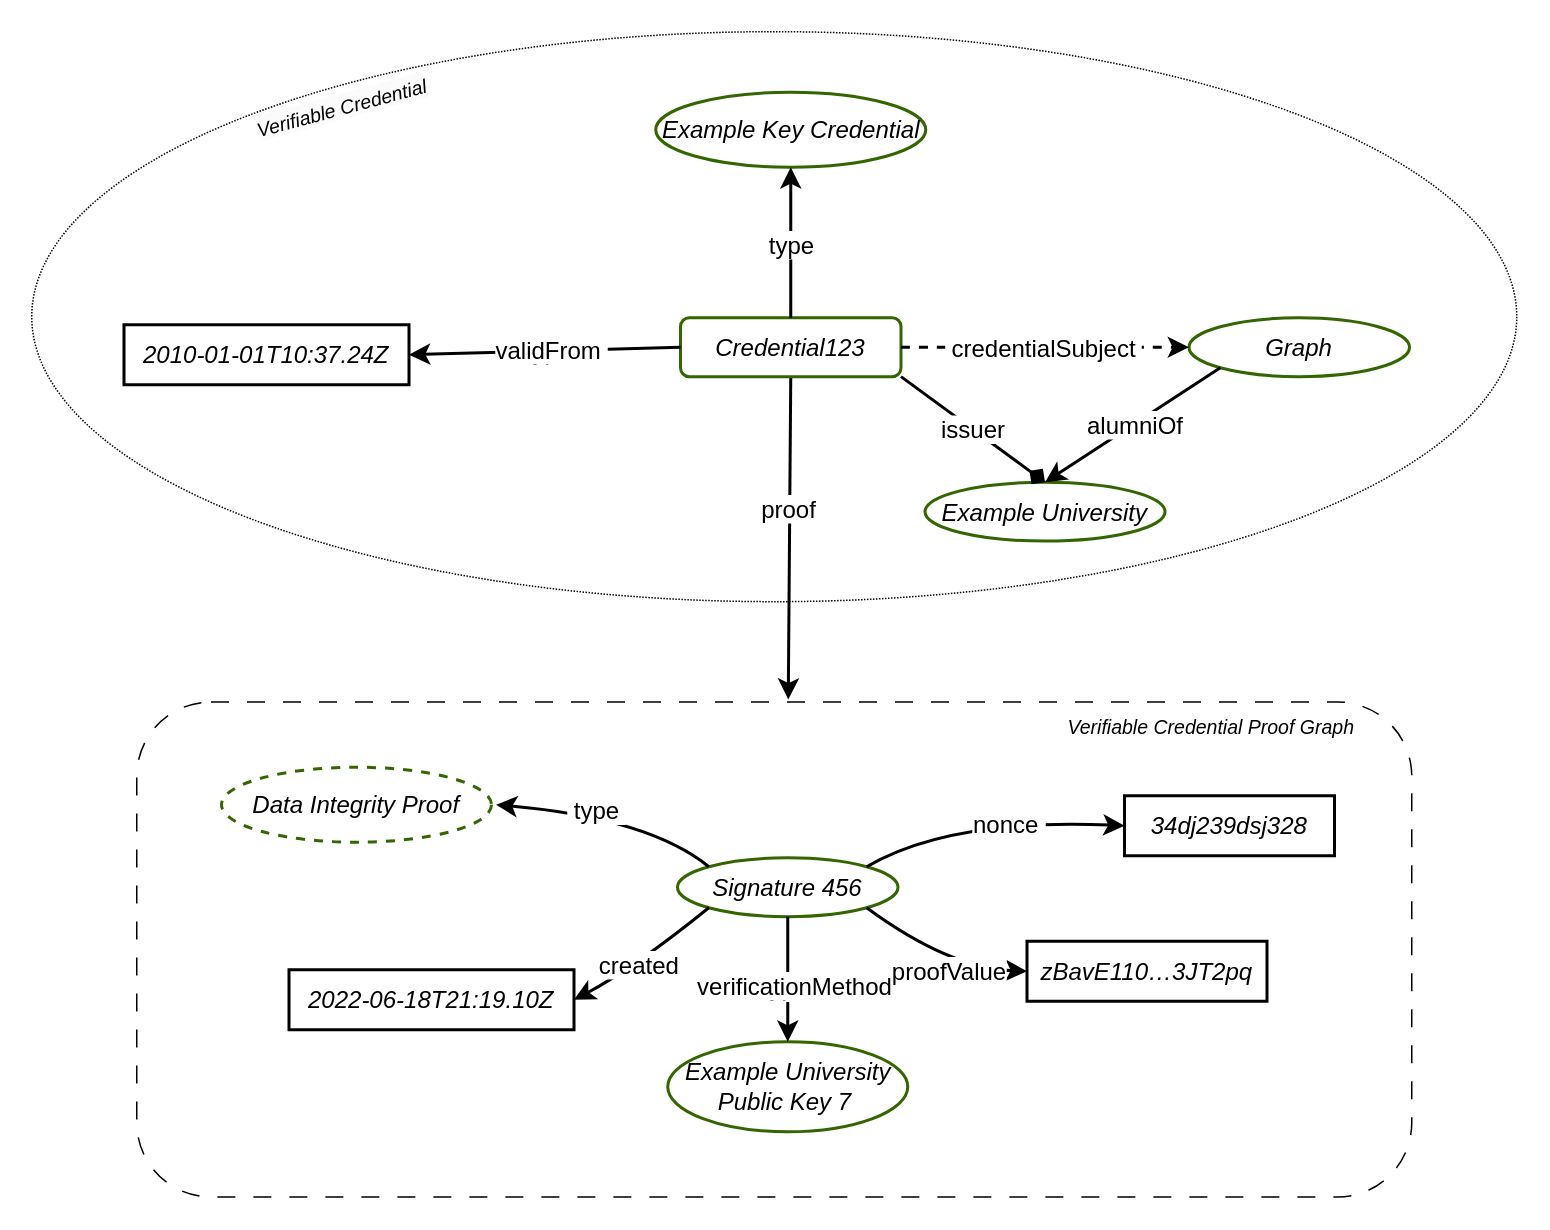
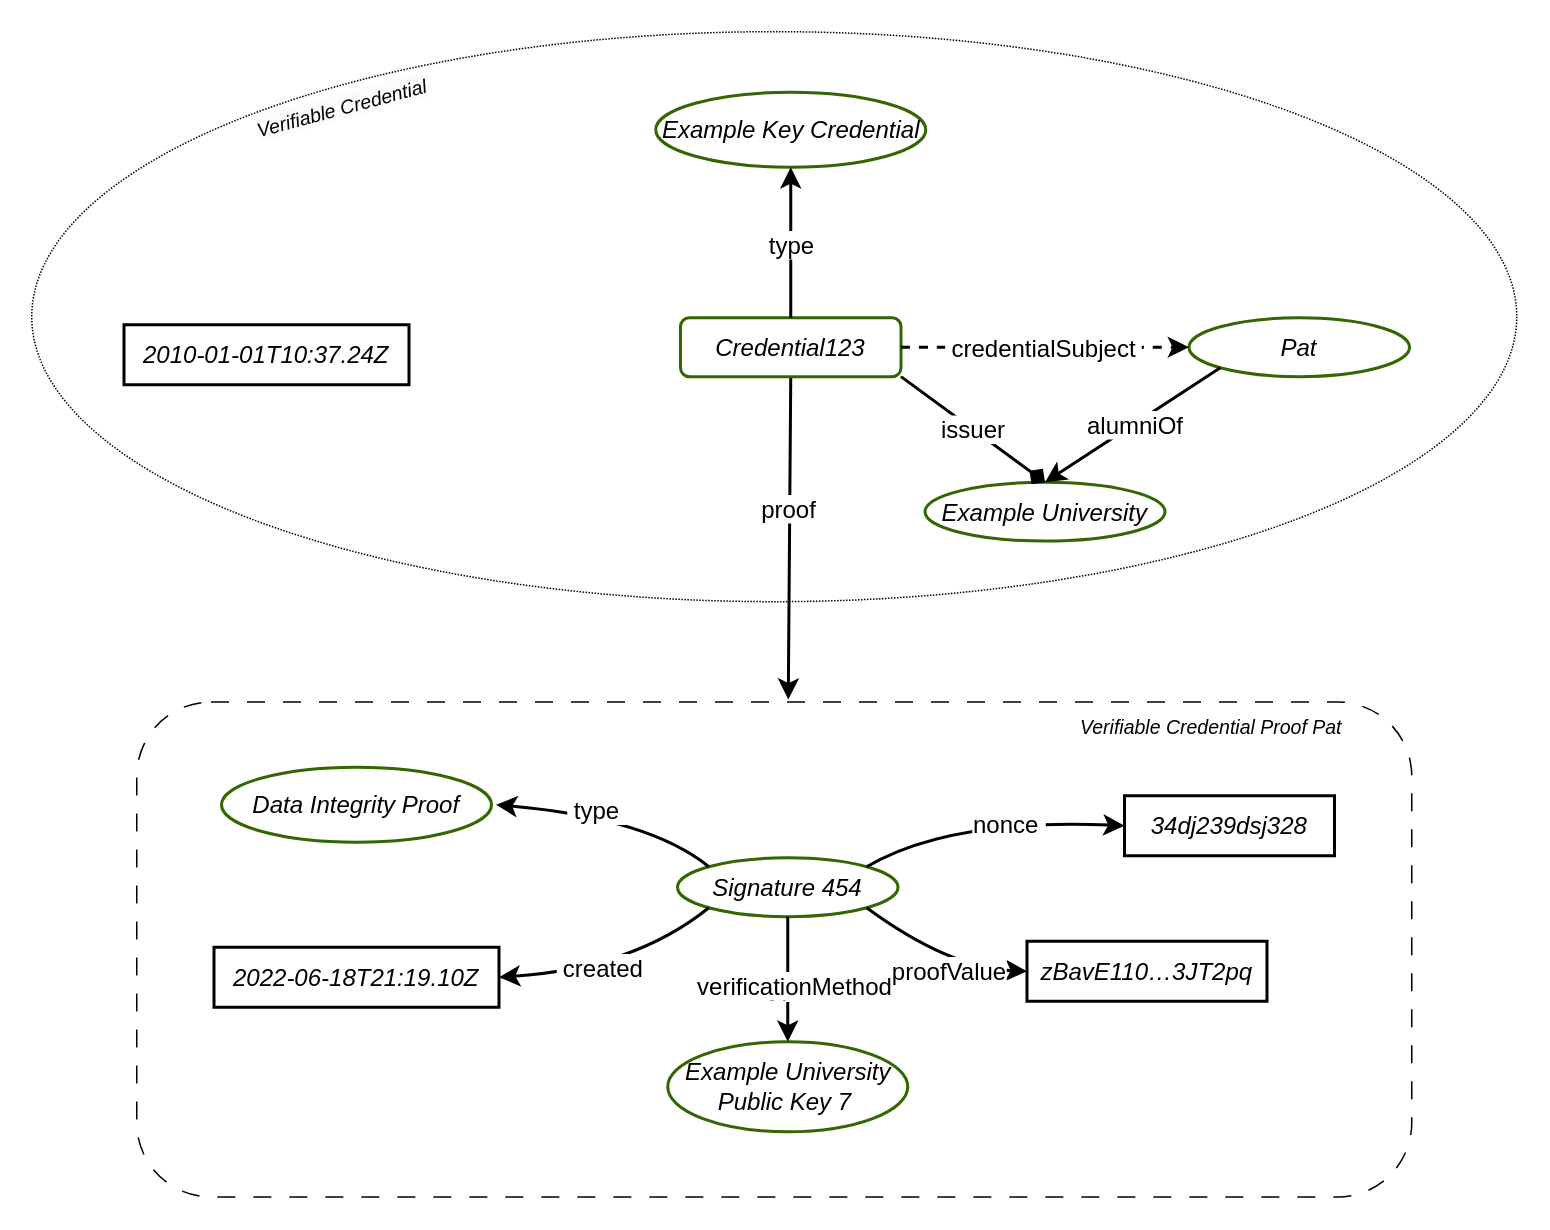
(1299, 347) -> (1299, 347)
(551, 351) -> none
(1211, 725) -> (1211, 725)
(356, 805) -> (356, 805)
(788, 887) -> (788, 887)
(431, 1000) -> (356, 977)
